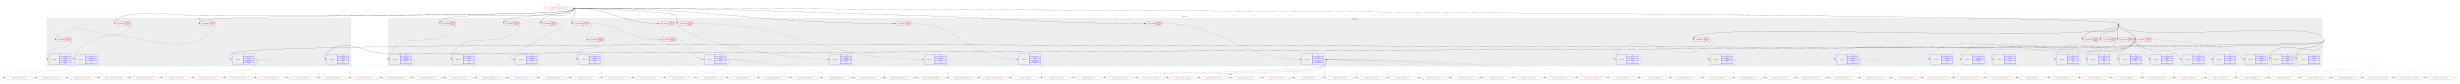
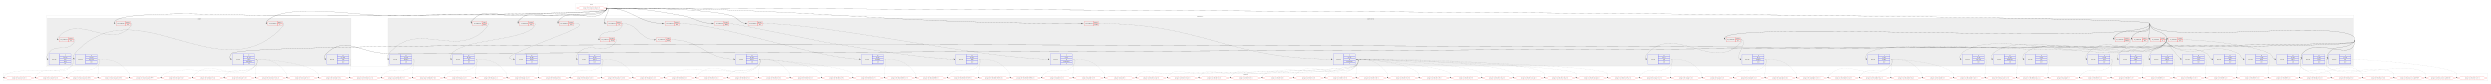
none -> (711, 78)
